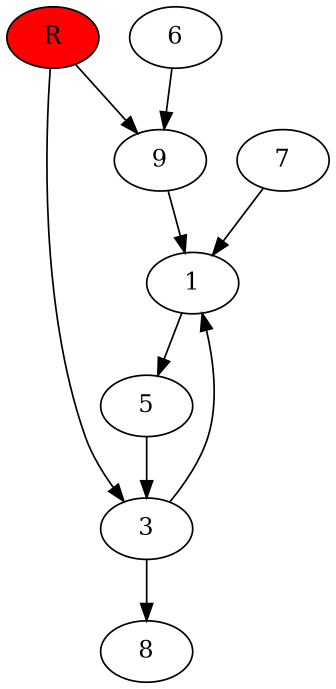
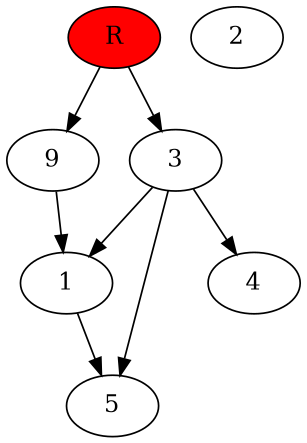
(176, 38) -> none
none -> (237, 38)
(283, 160) -> none
(147, 459) -> (146, 275)
(147, 652) -> (254, 283)
